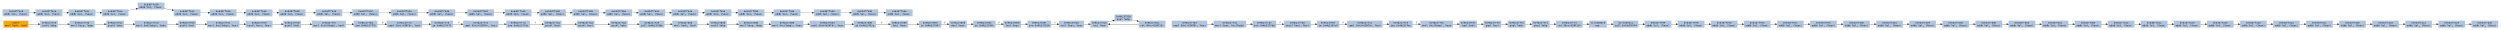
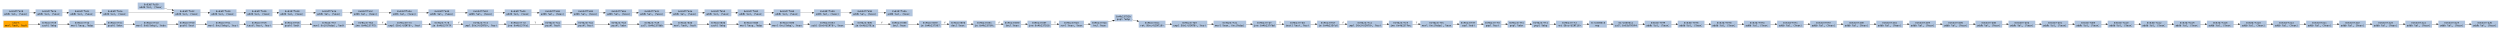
(132, 10) -> (150, 13)
(1124, 24) -> (1168, 24)
